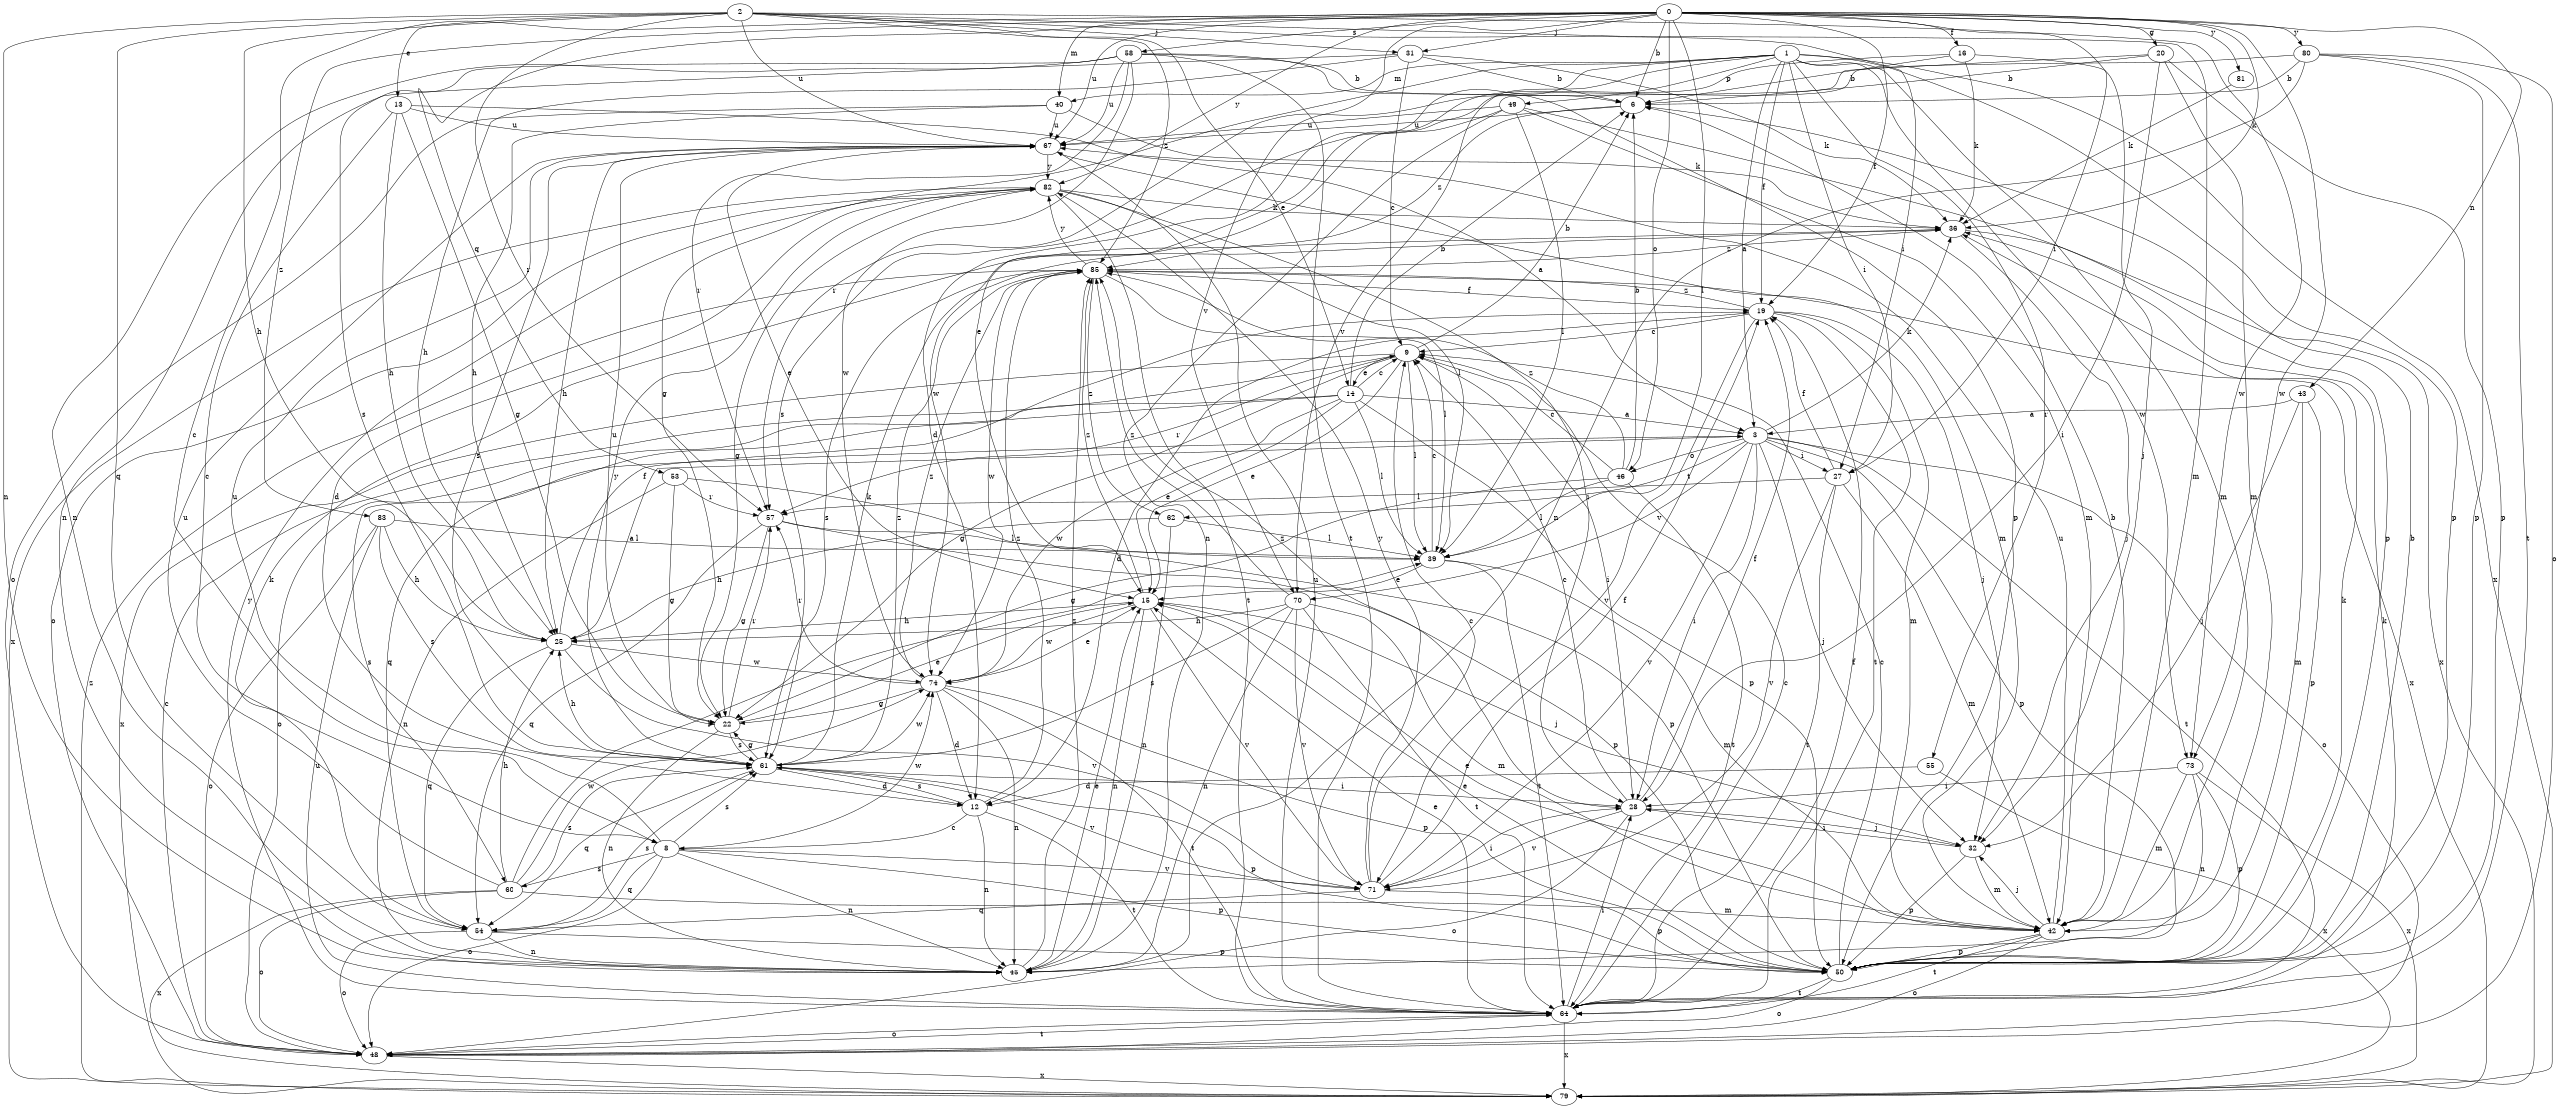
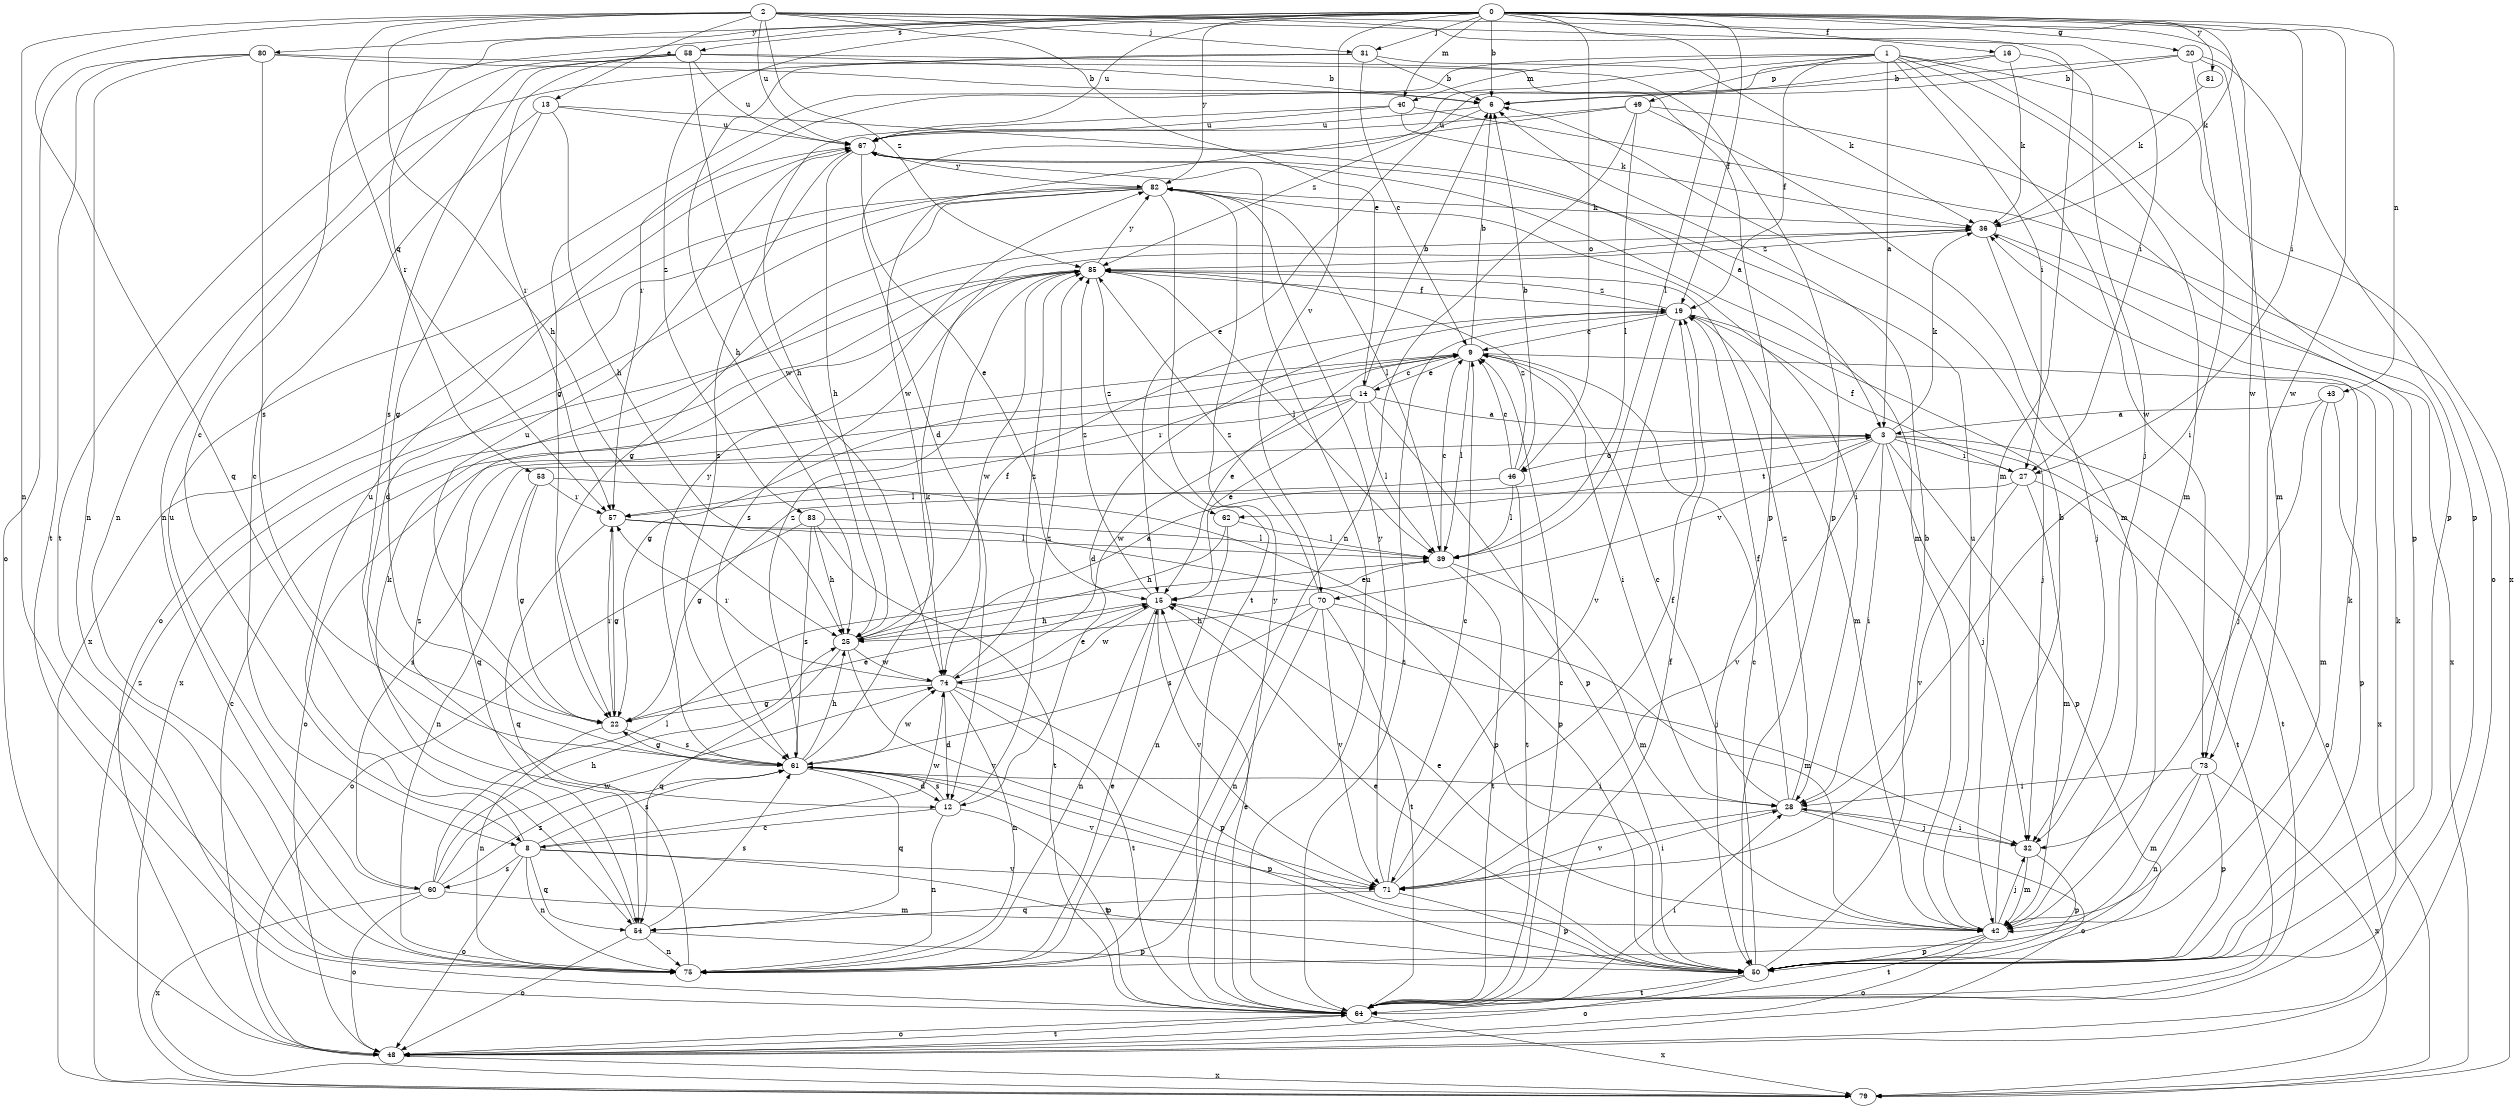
(1432, 210) -> none
(318, 766) -> (1055, 766)
(1930, 766) -> none
(1014, 973) -> (688, 973)
